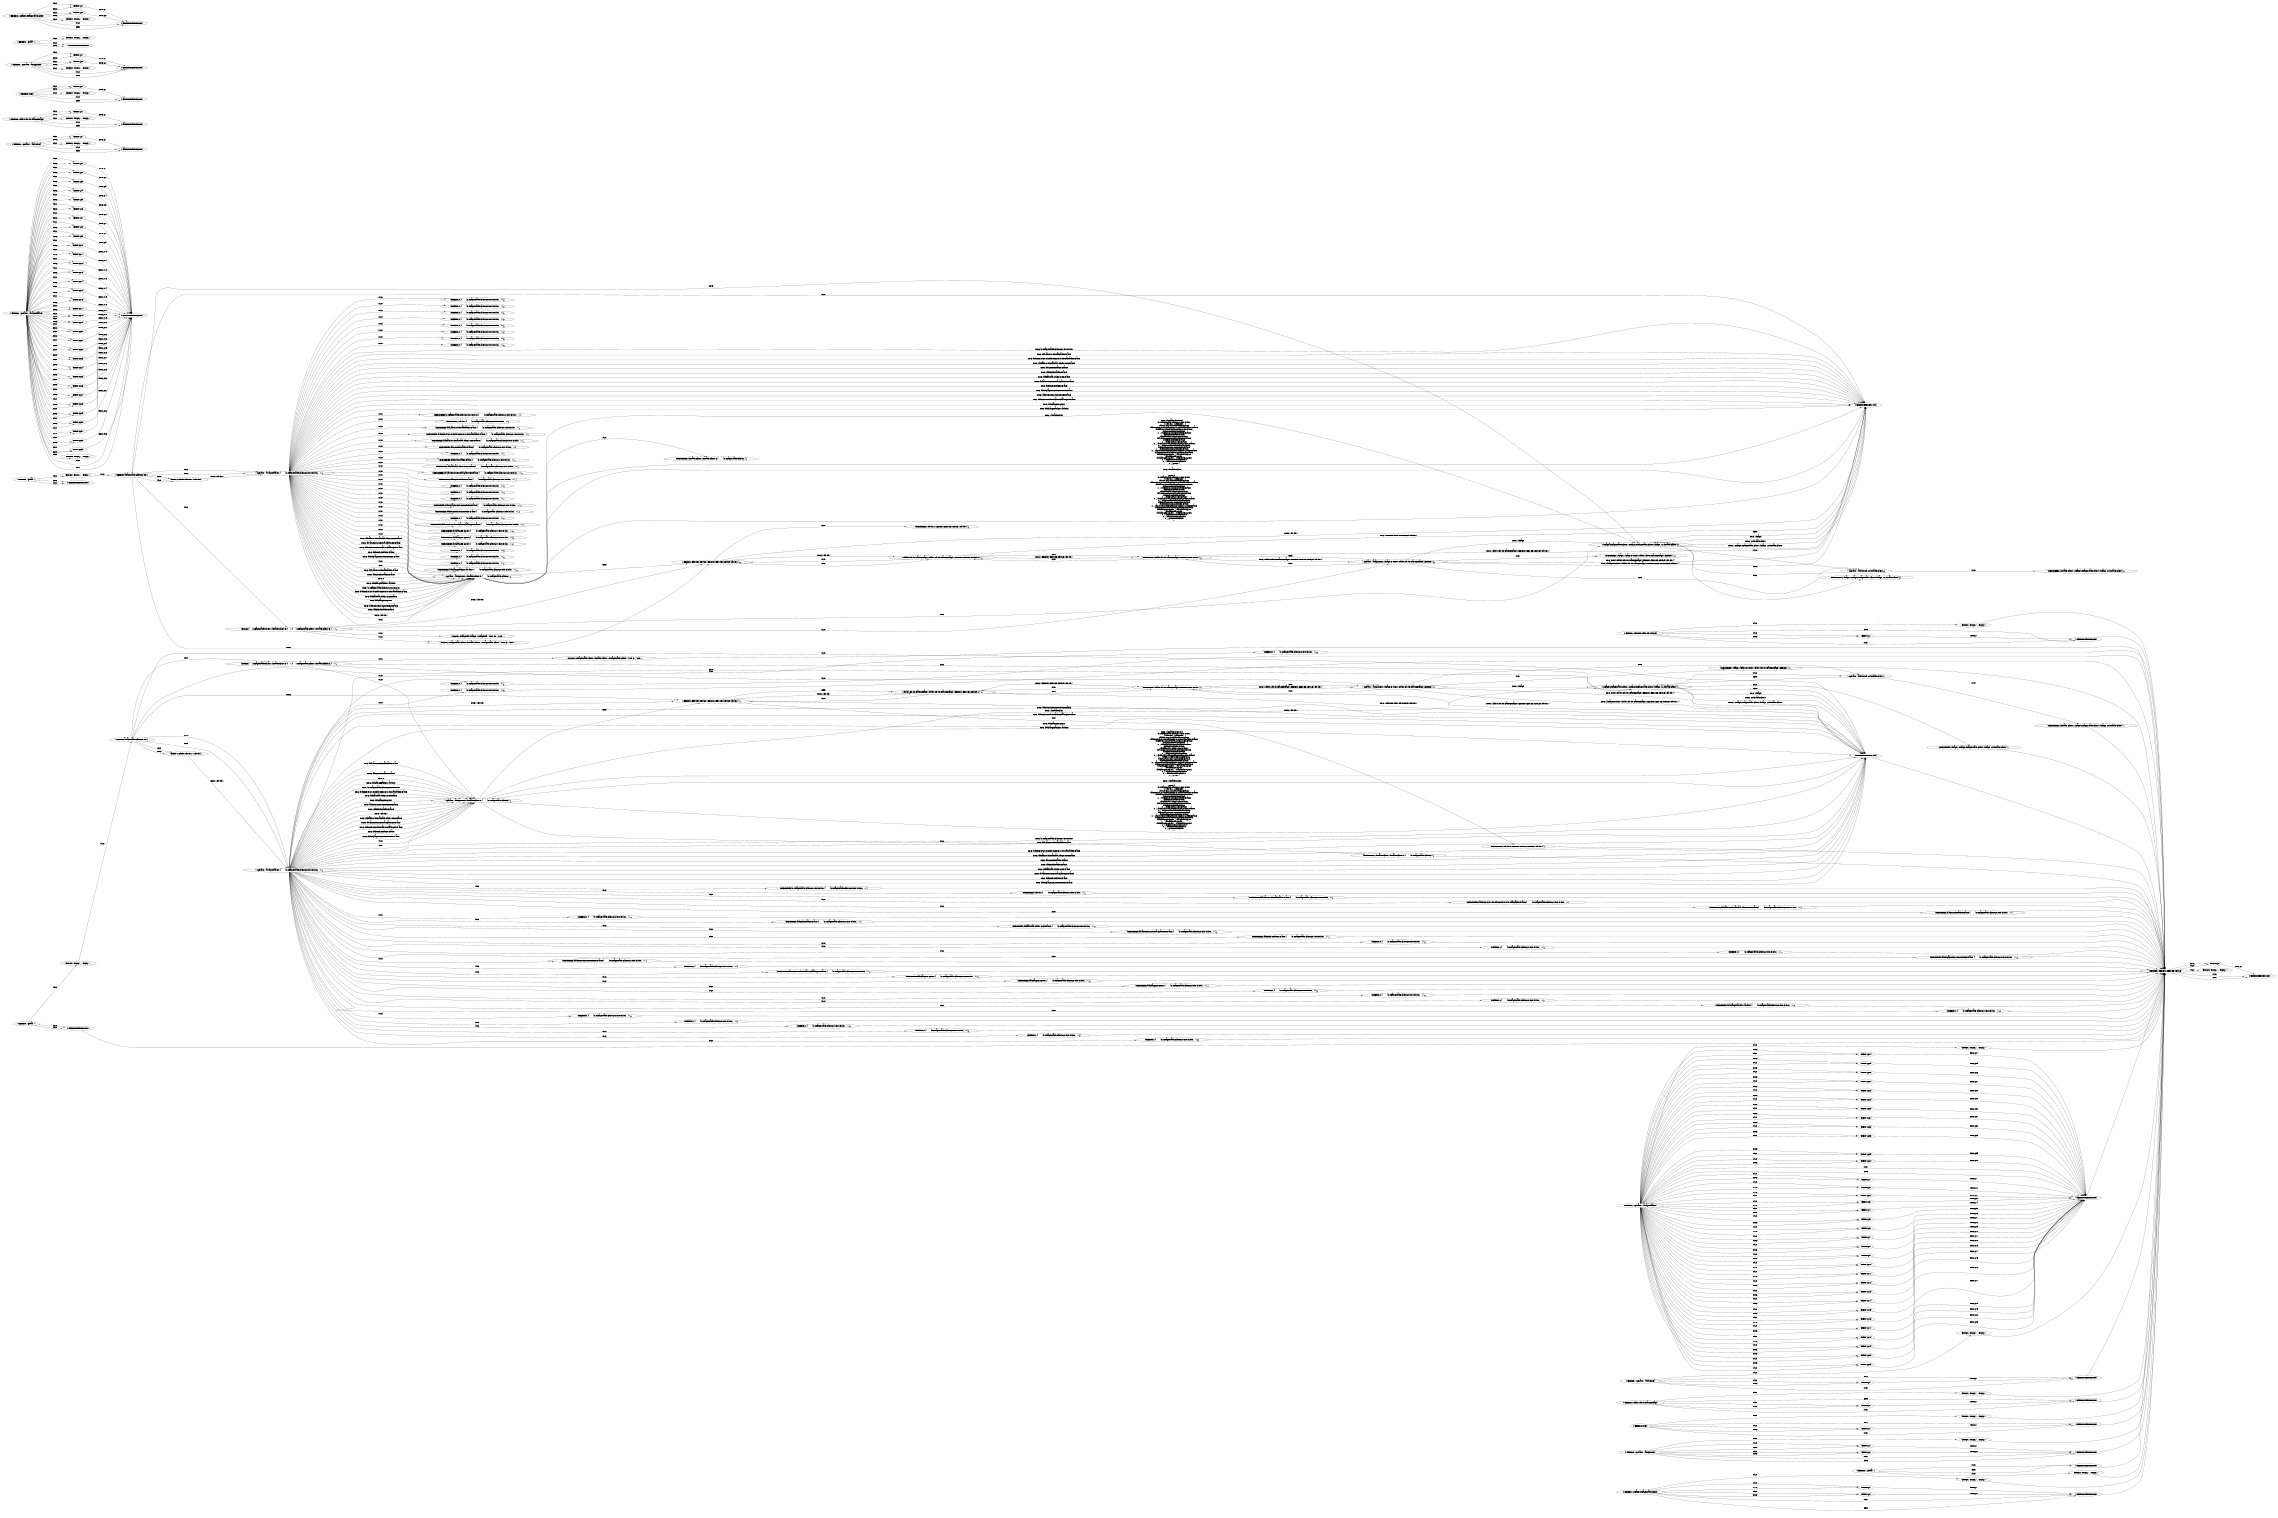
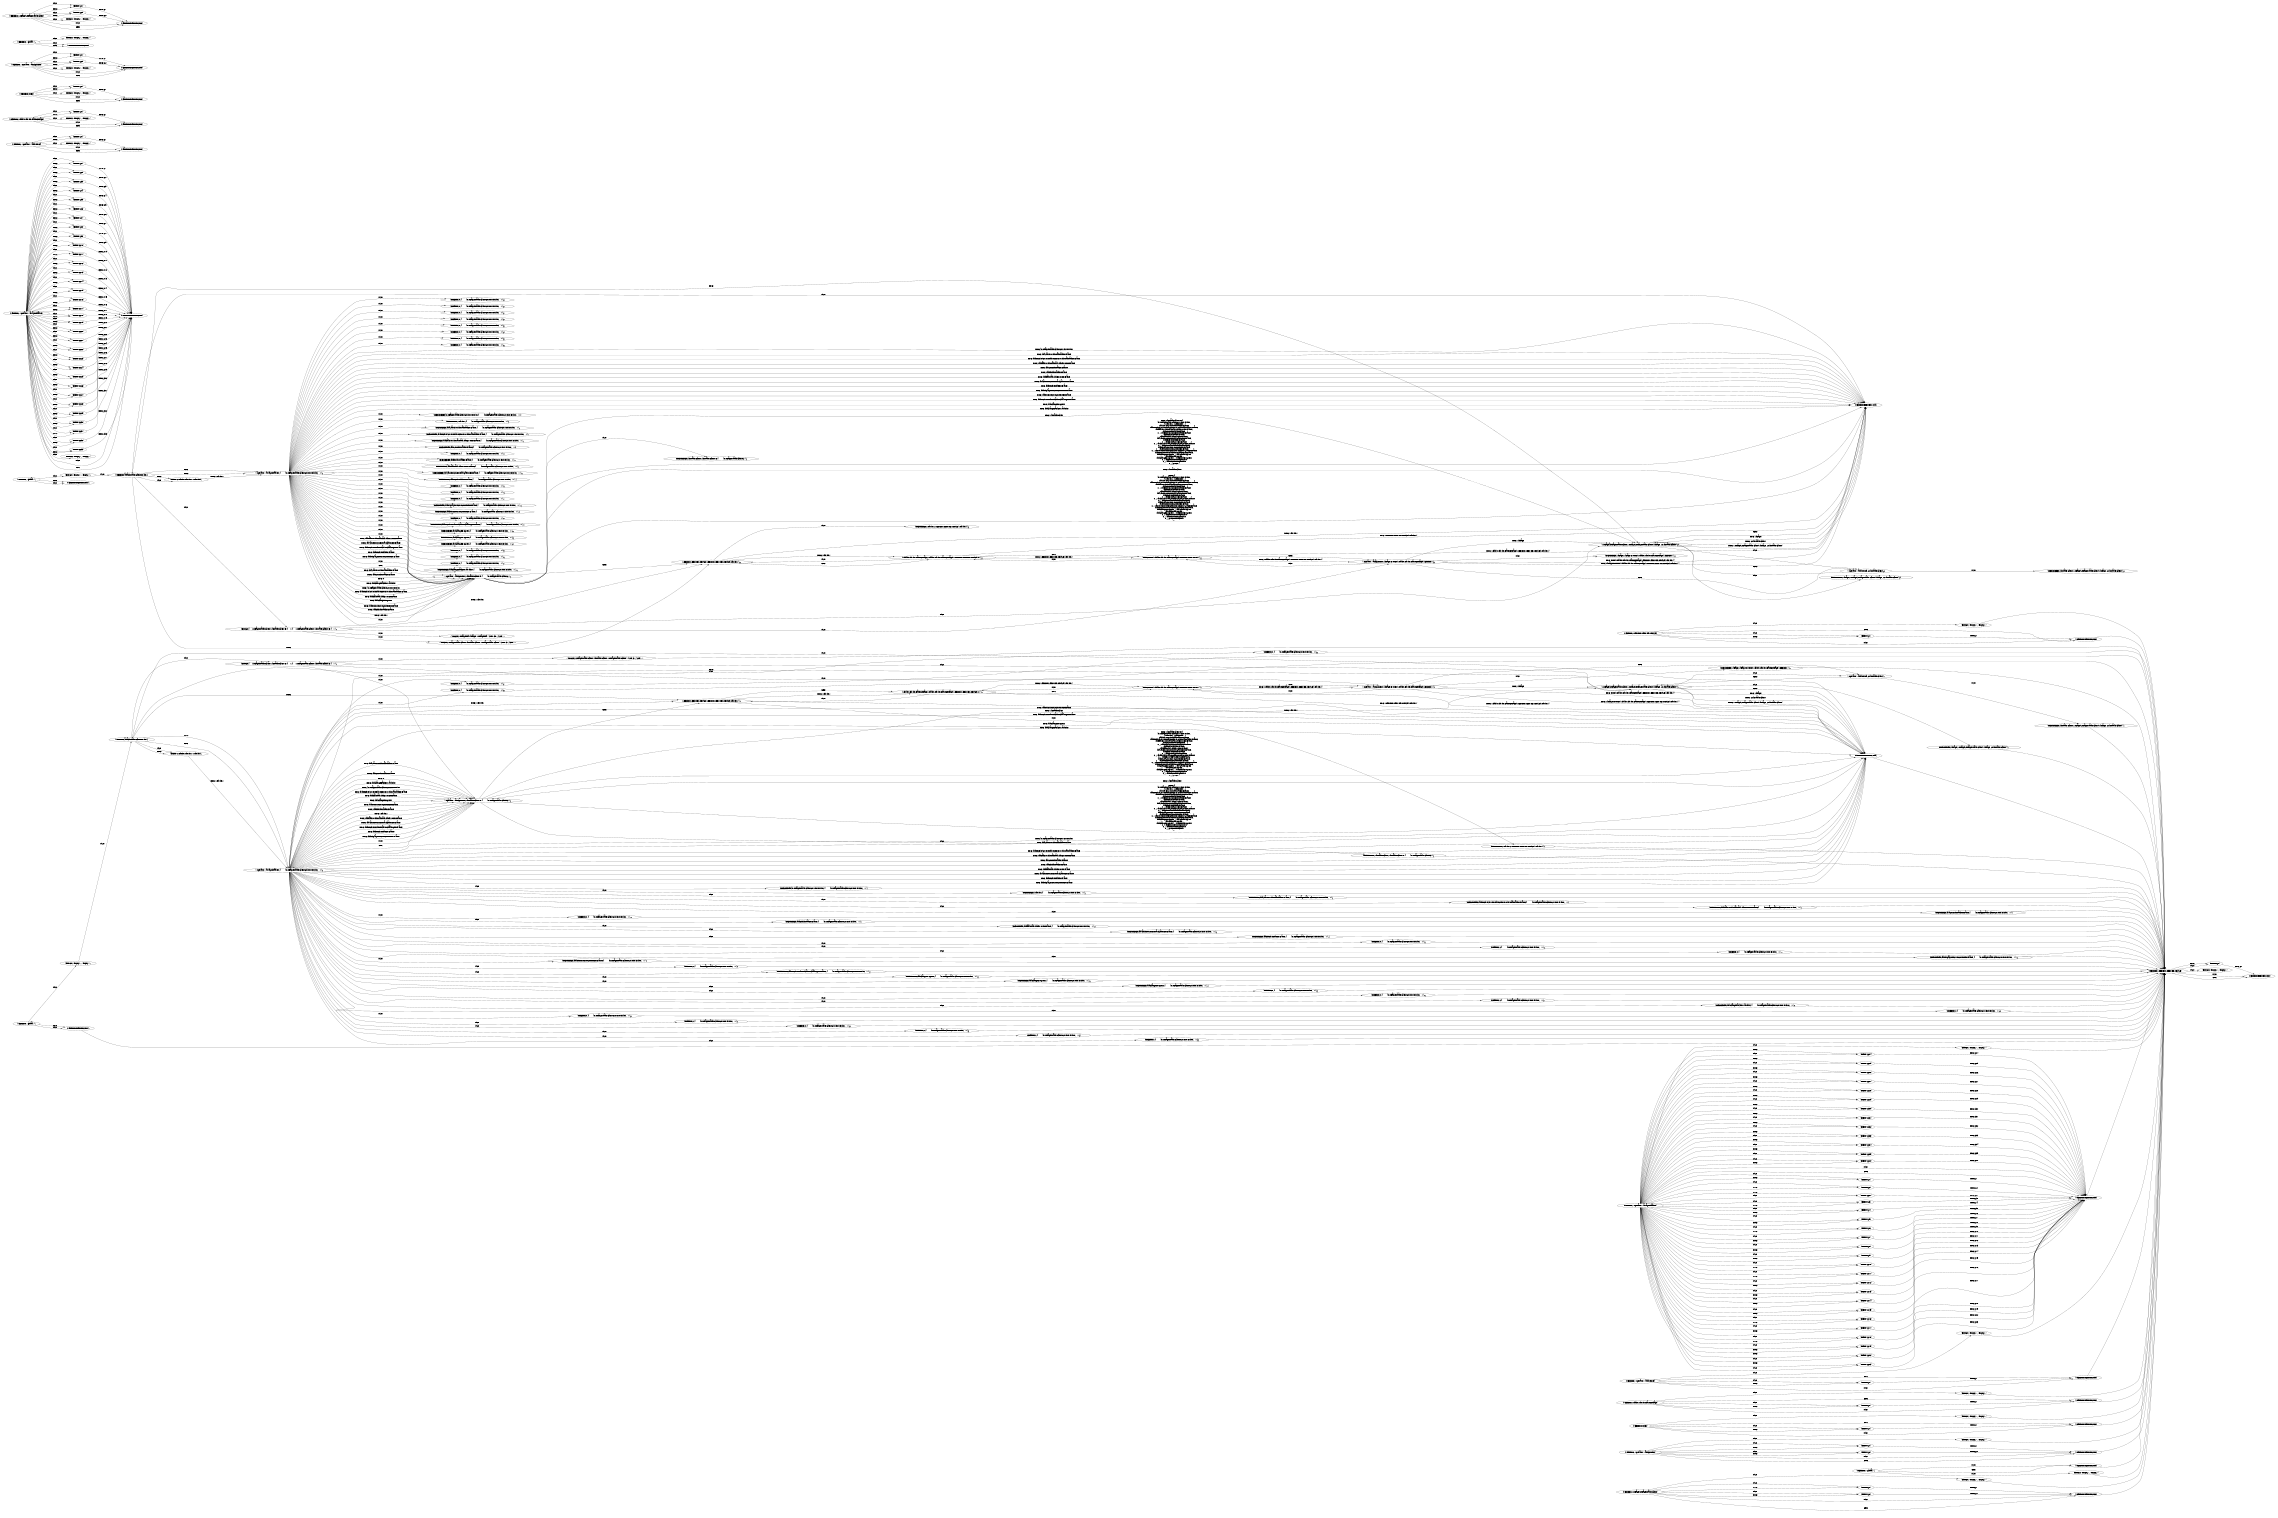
none -> (1866, 1145)
